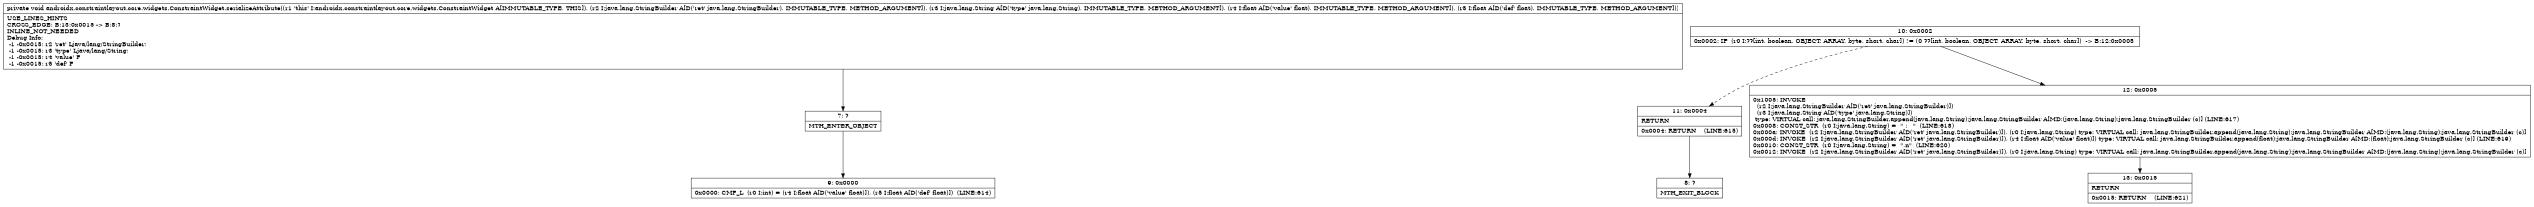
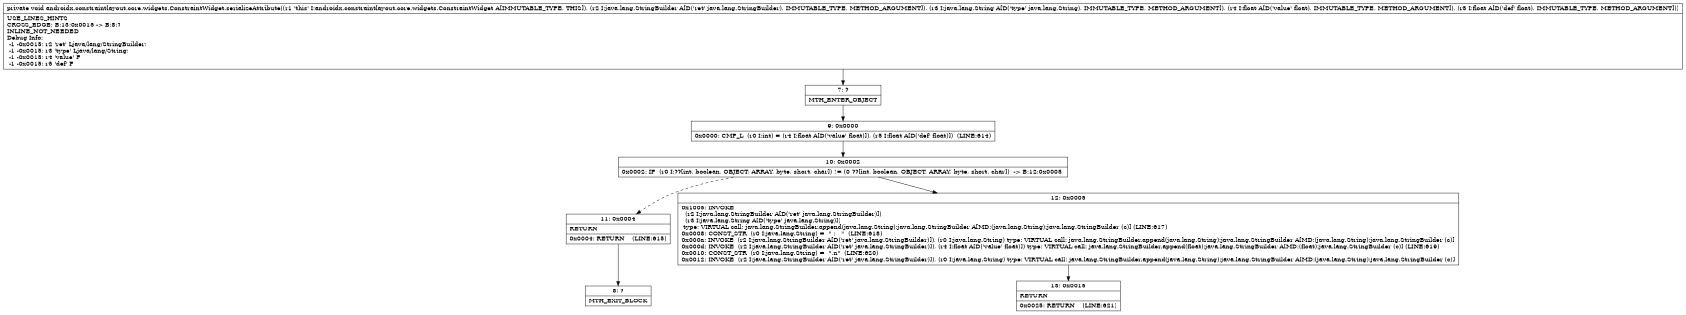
none -> (843, 147)
(2140, 198) -> (1068, 306)
